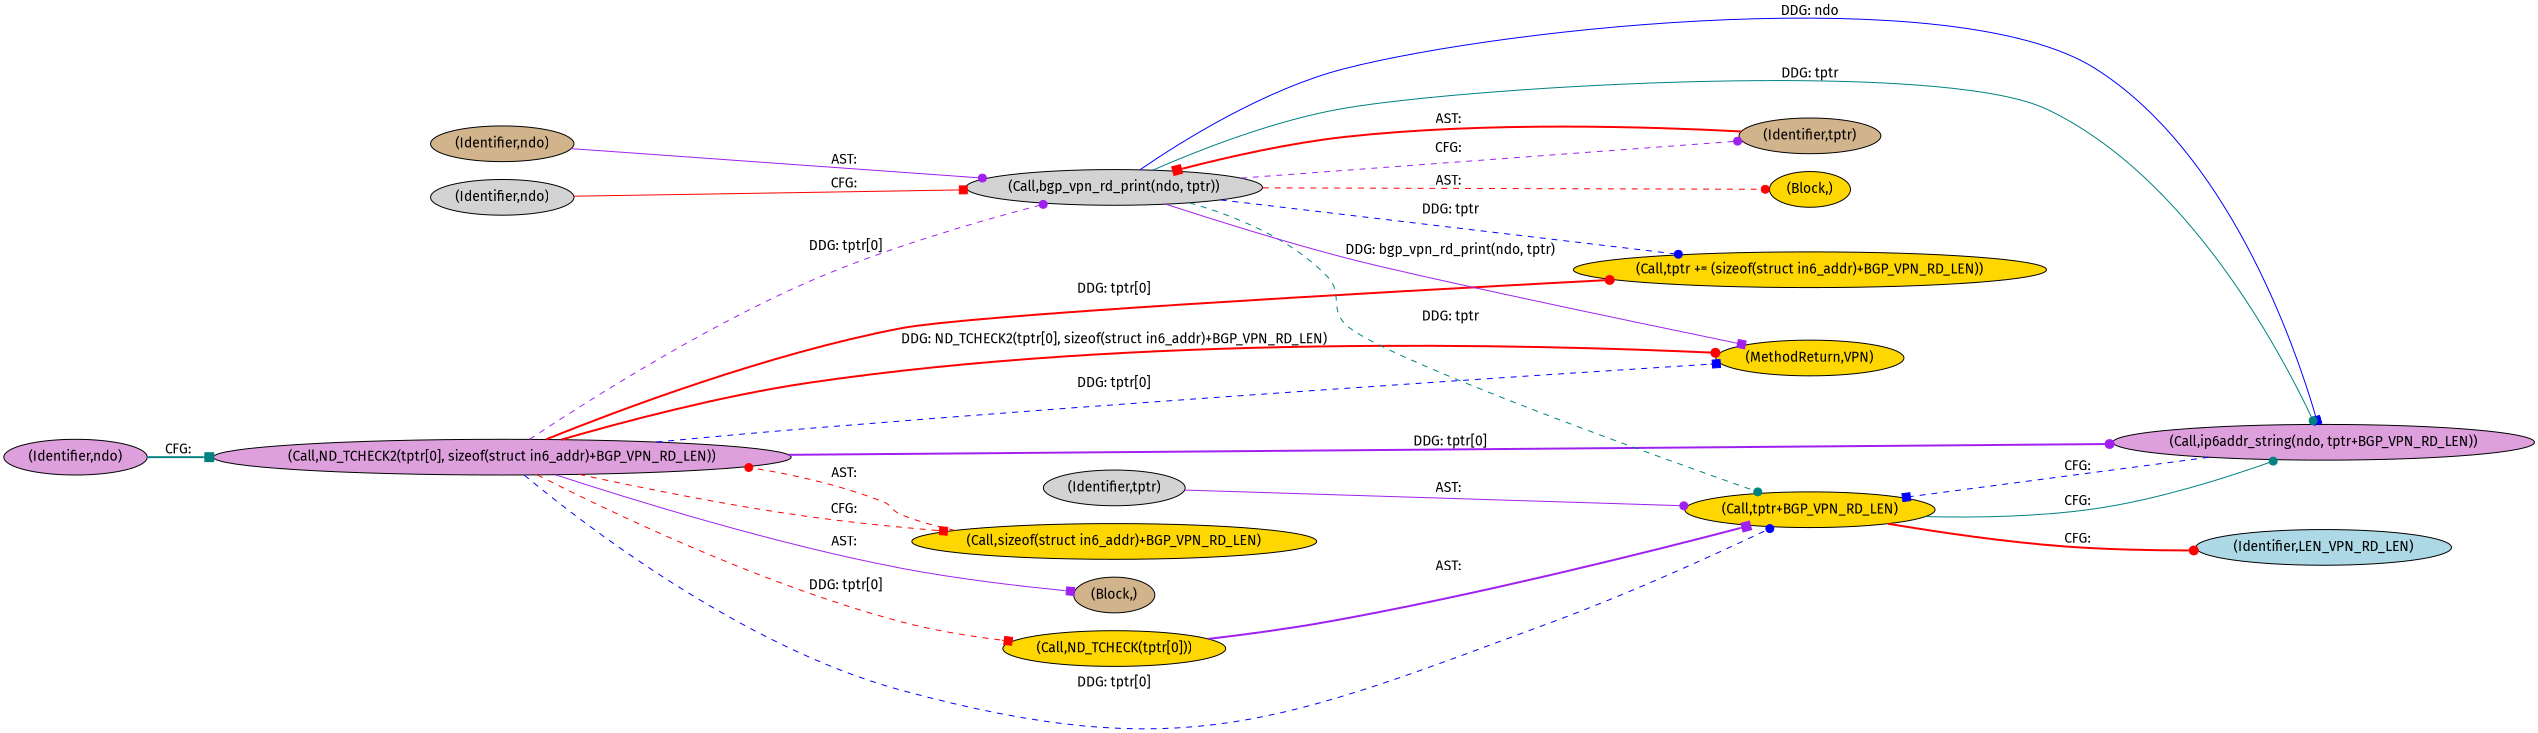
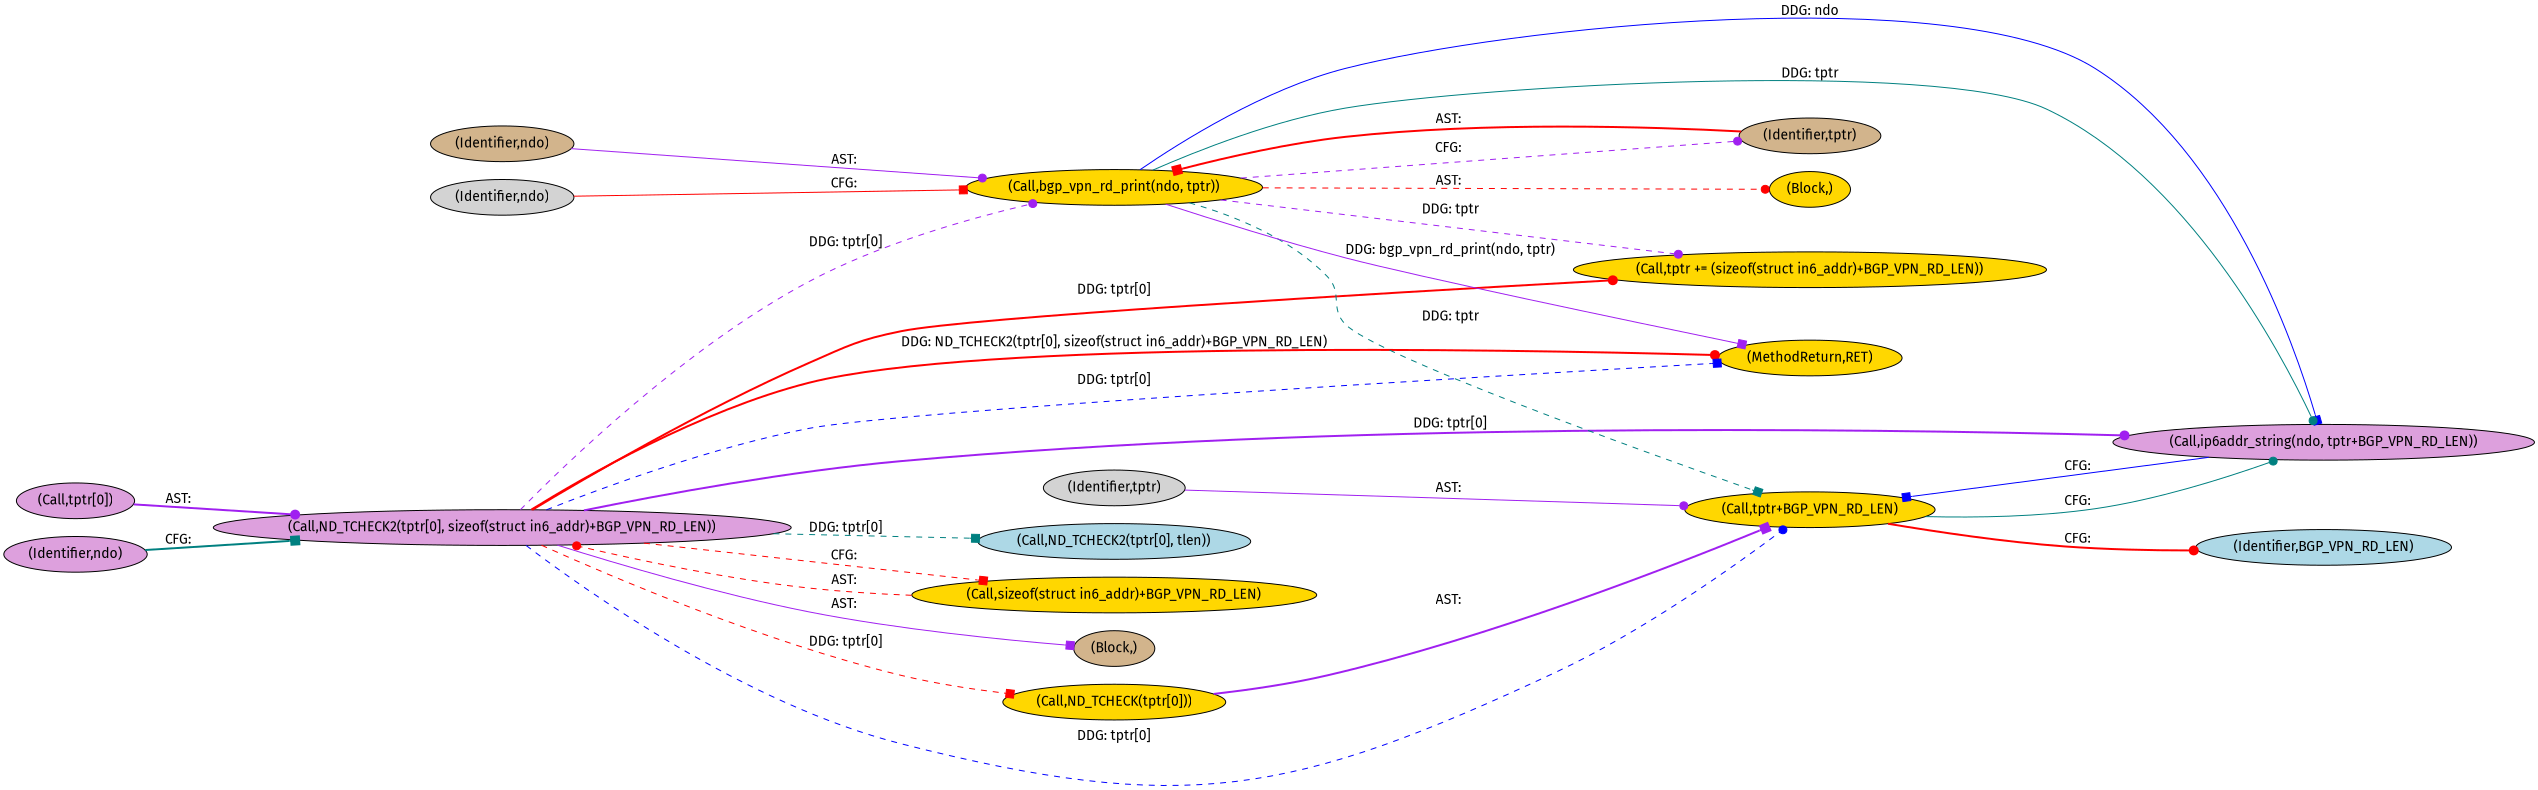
(1114, 187) -> (1114, 187)
(1447, 227) -> (1447, 227)
(1810, 358) -> (1810, 358)
(1434, 369) -> (1433, 369)
(2061, 477) -> (2061, 477)
none -> (76, 501)
none -> (1114, 541)
(2324, 547) -> (2324, 547)
